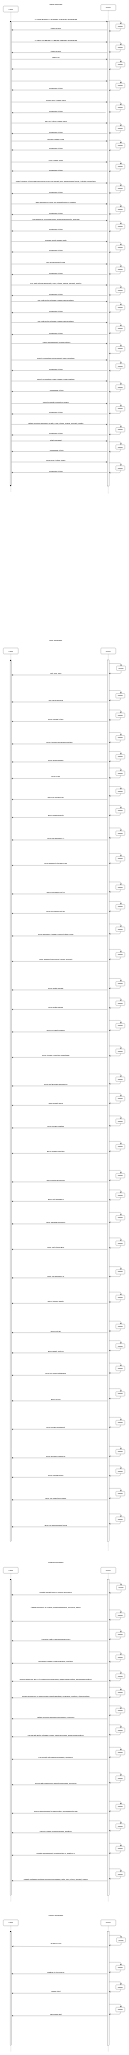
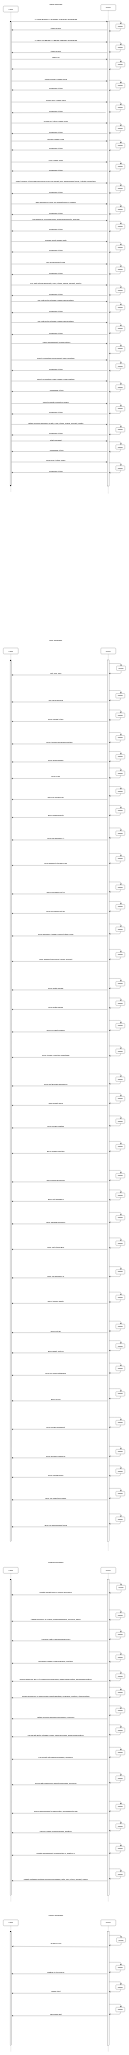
none -> (56, 80)
(56, 122) -> (56, 122)
(56, 1608) -> (56, 1620)
